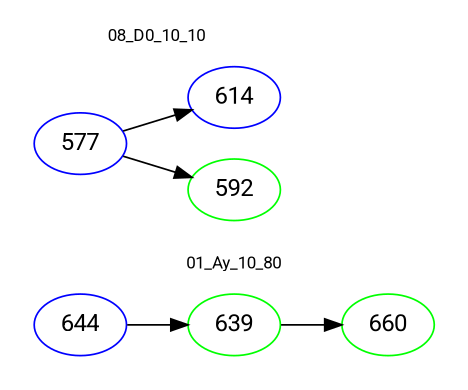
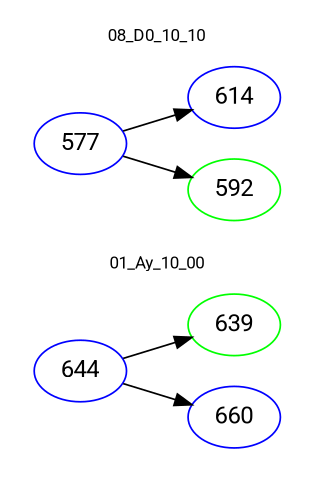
(234, 264) -> (157, 264)
(303, 325) -> (149, 392)
(388, 325) -> (234, 417)
